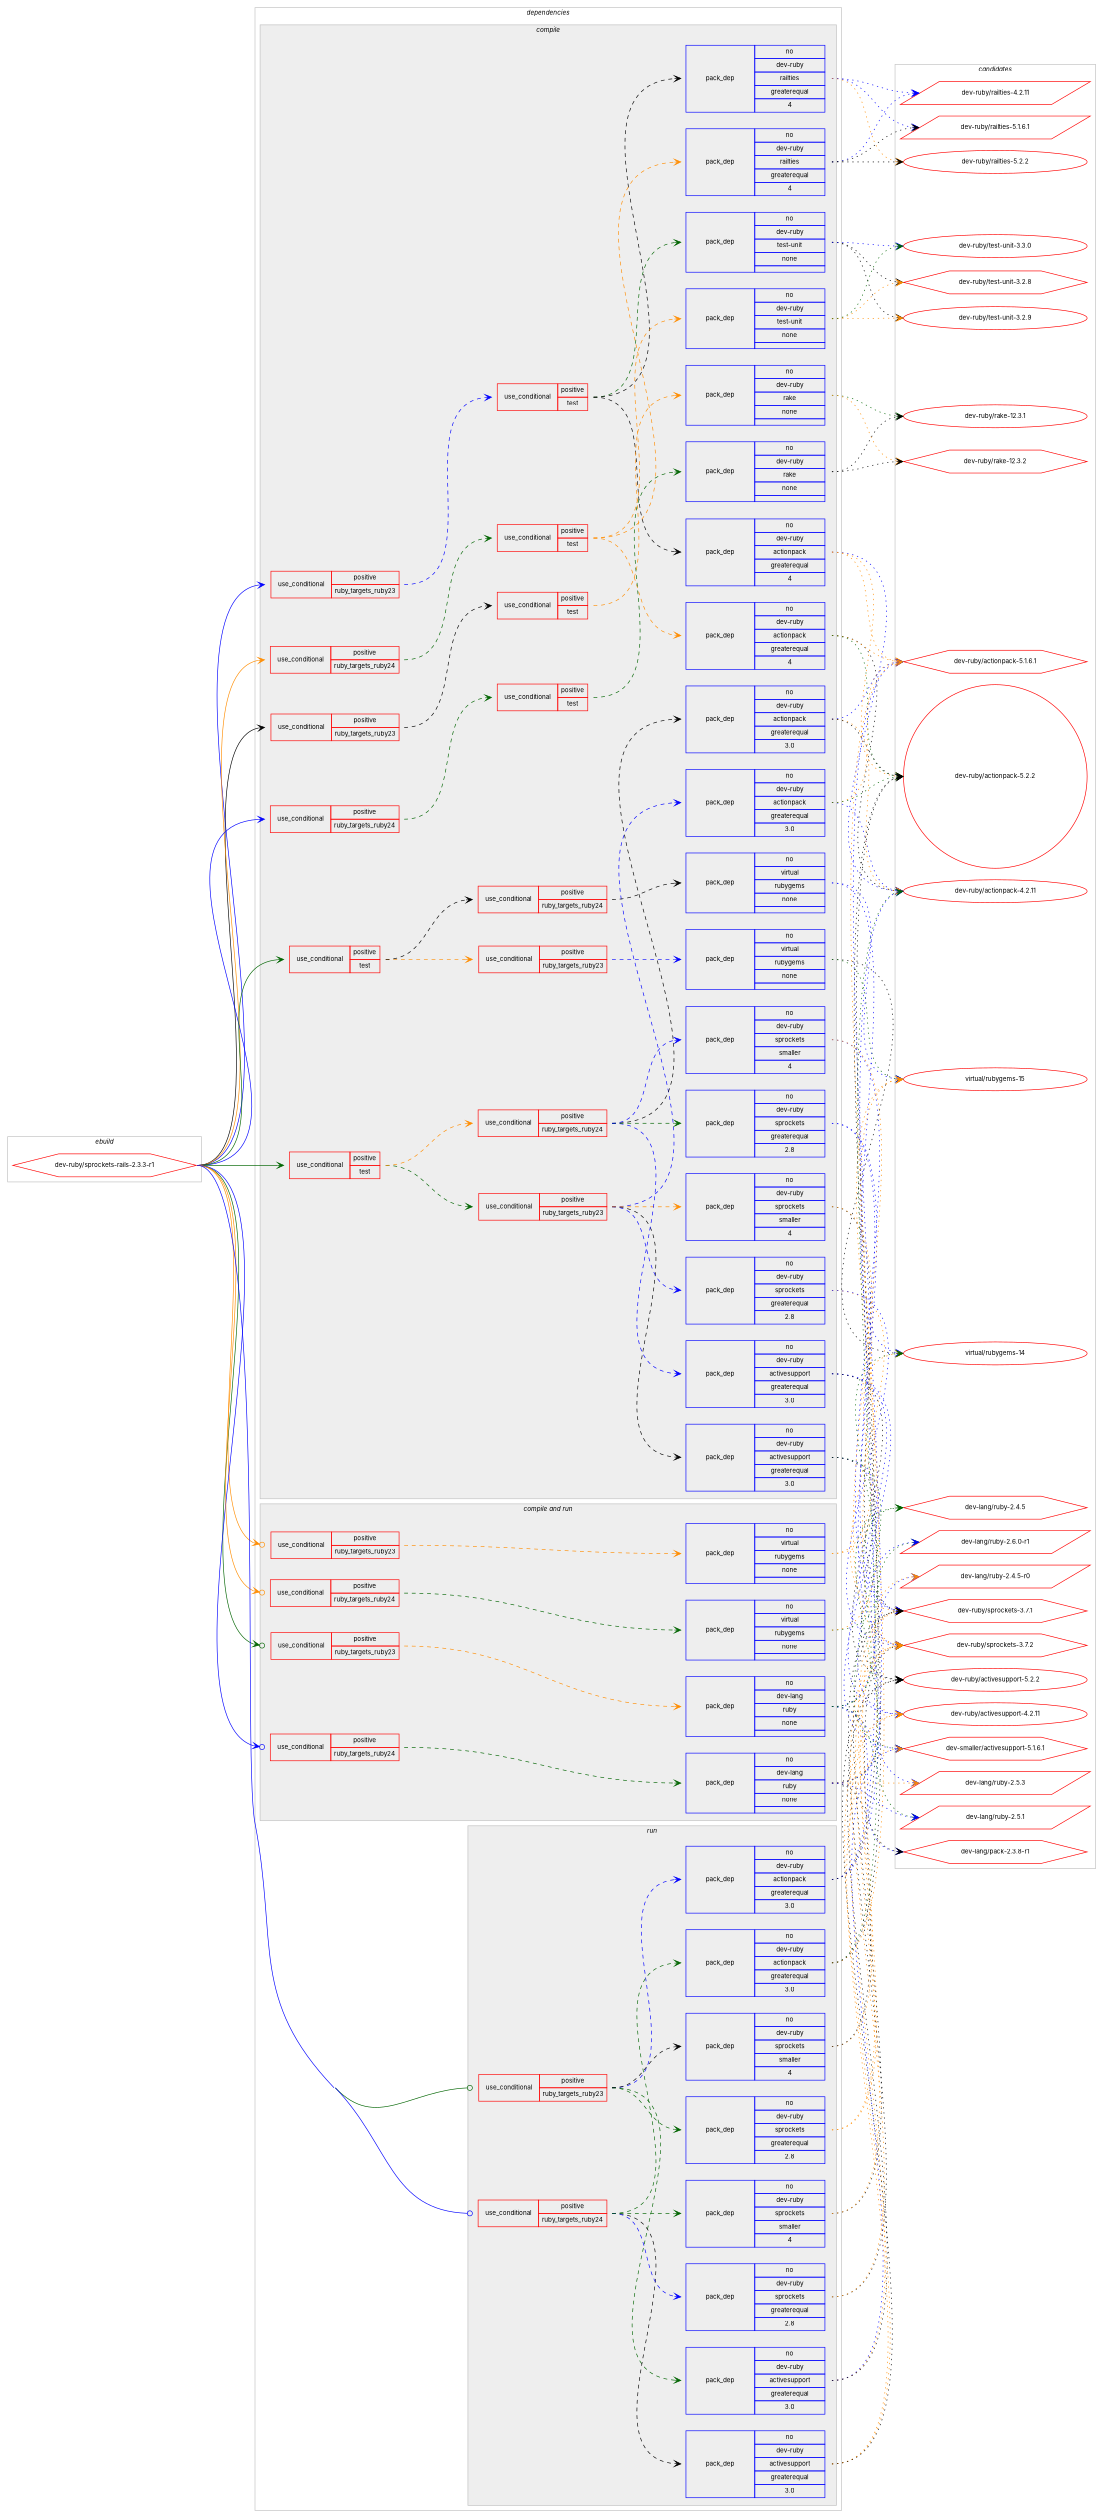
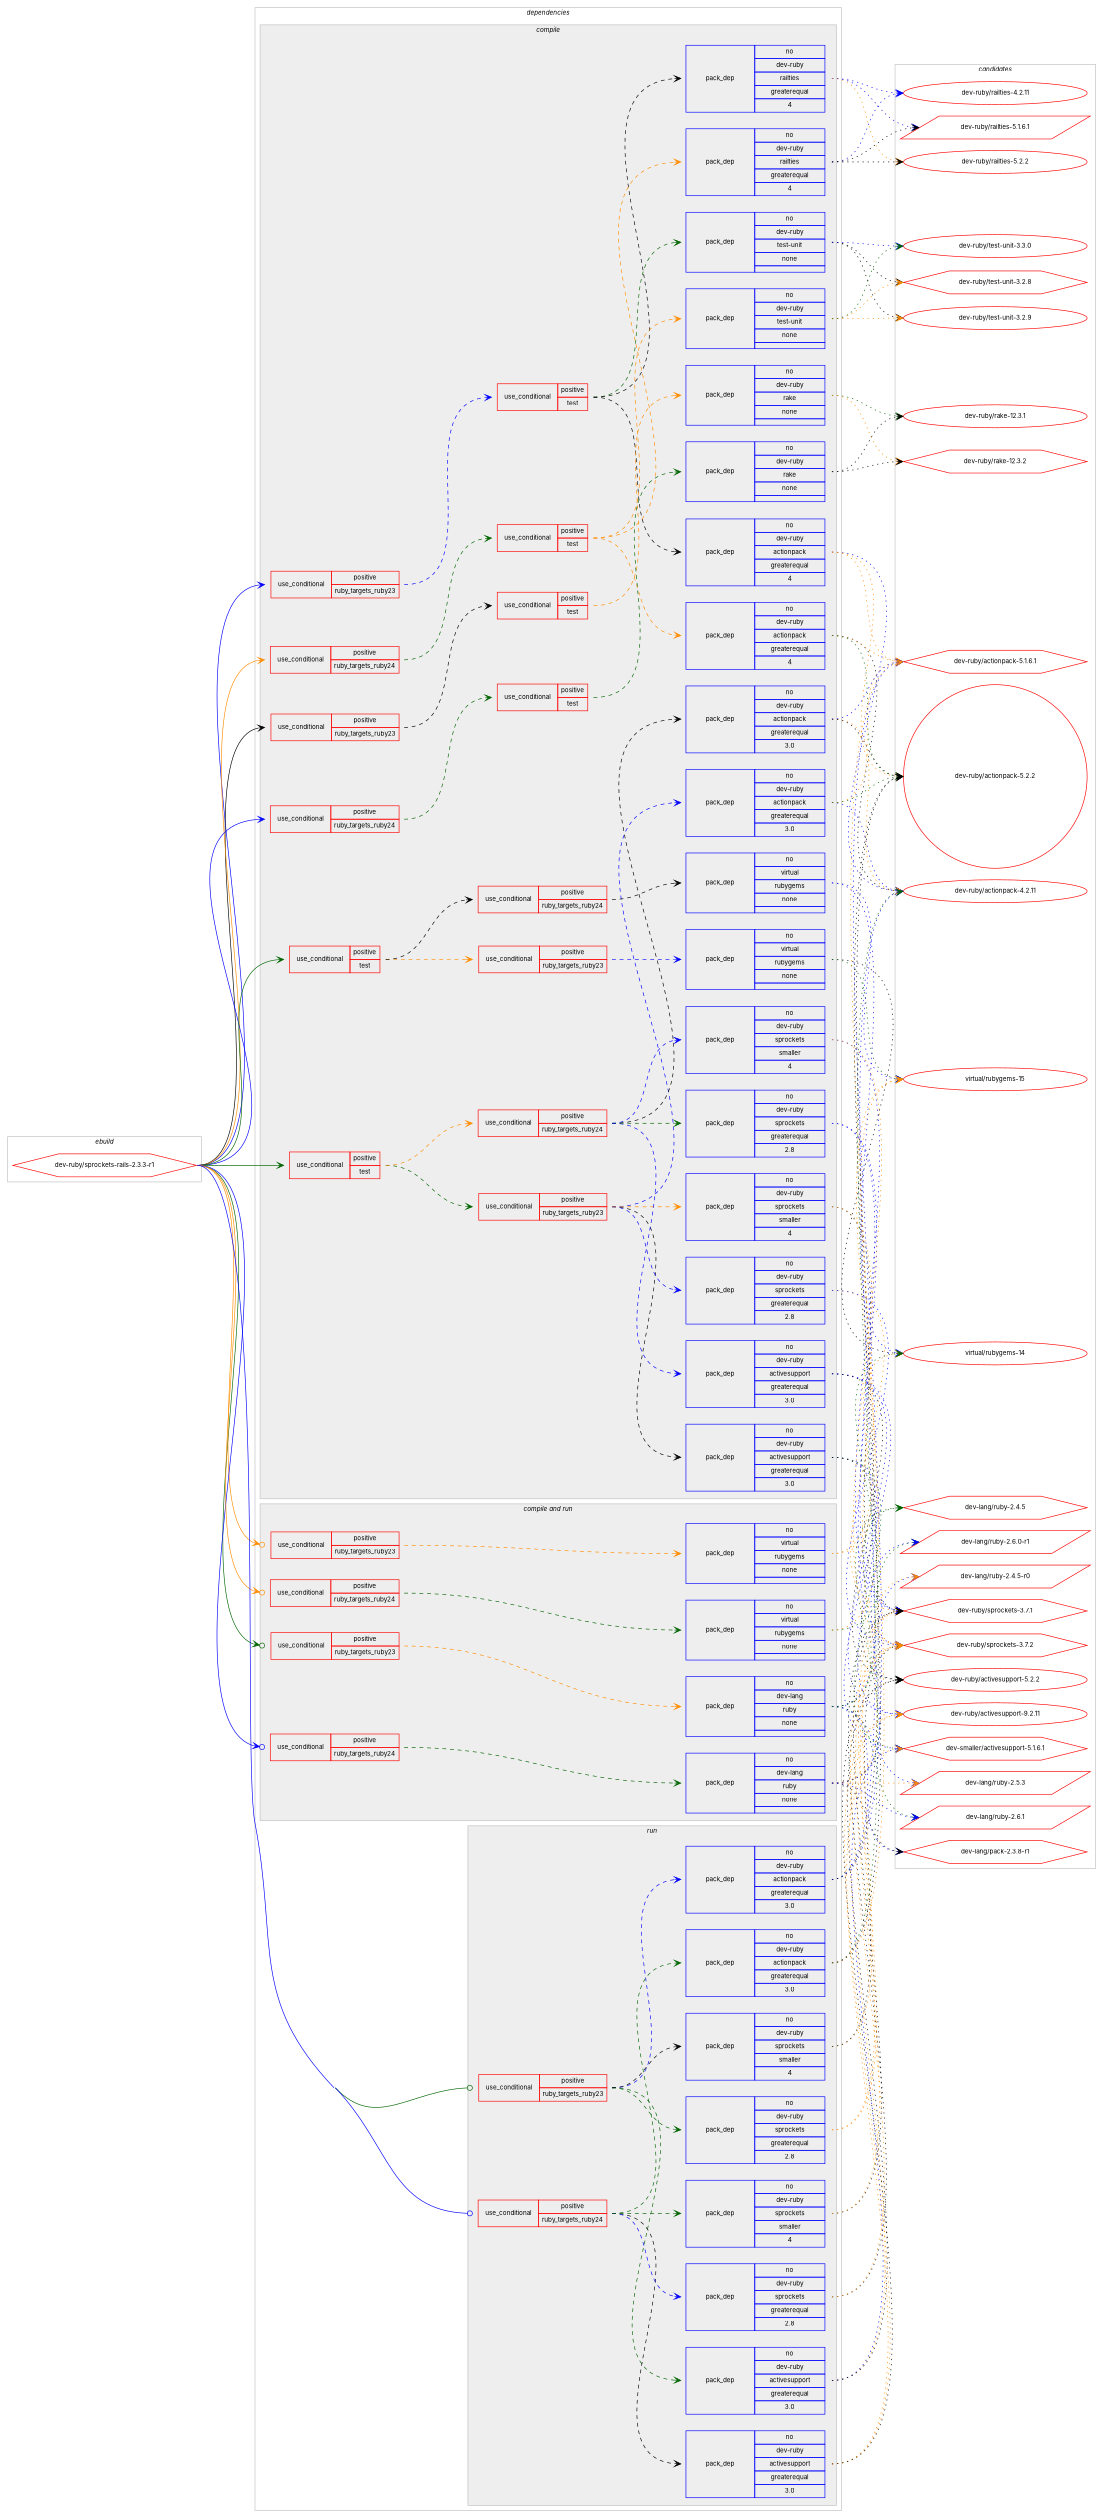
(995, 93) -> (995, 93)
(995, 1714) -> (995, 1714)
(995, 1818) -> (995, 1818)
